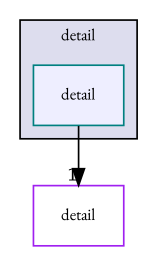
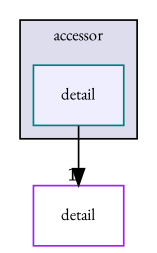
(79, 36) -> (79, 36)
